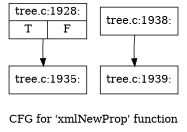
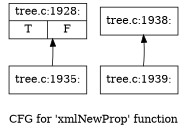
(134, 47) -> (144, 54)
(43, 49) -> (53, 56)
